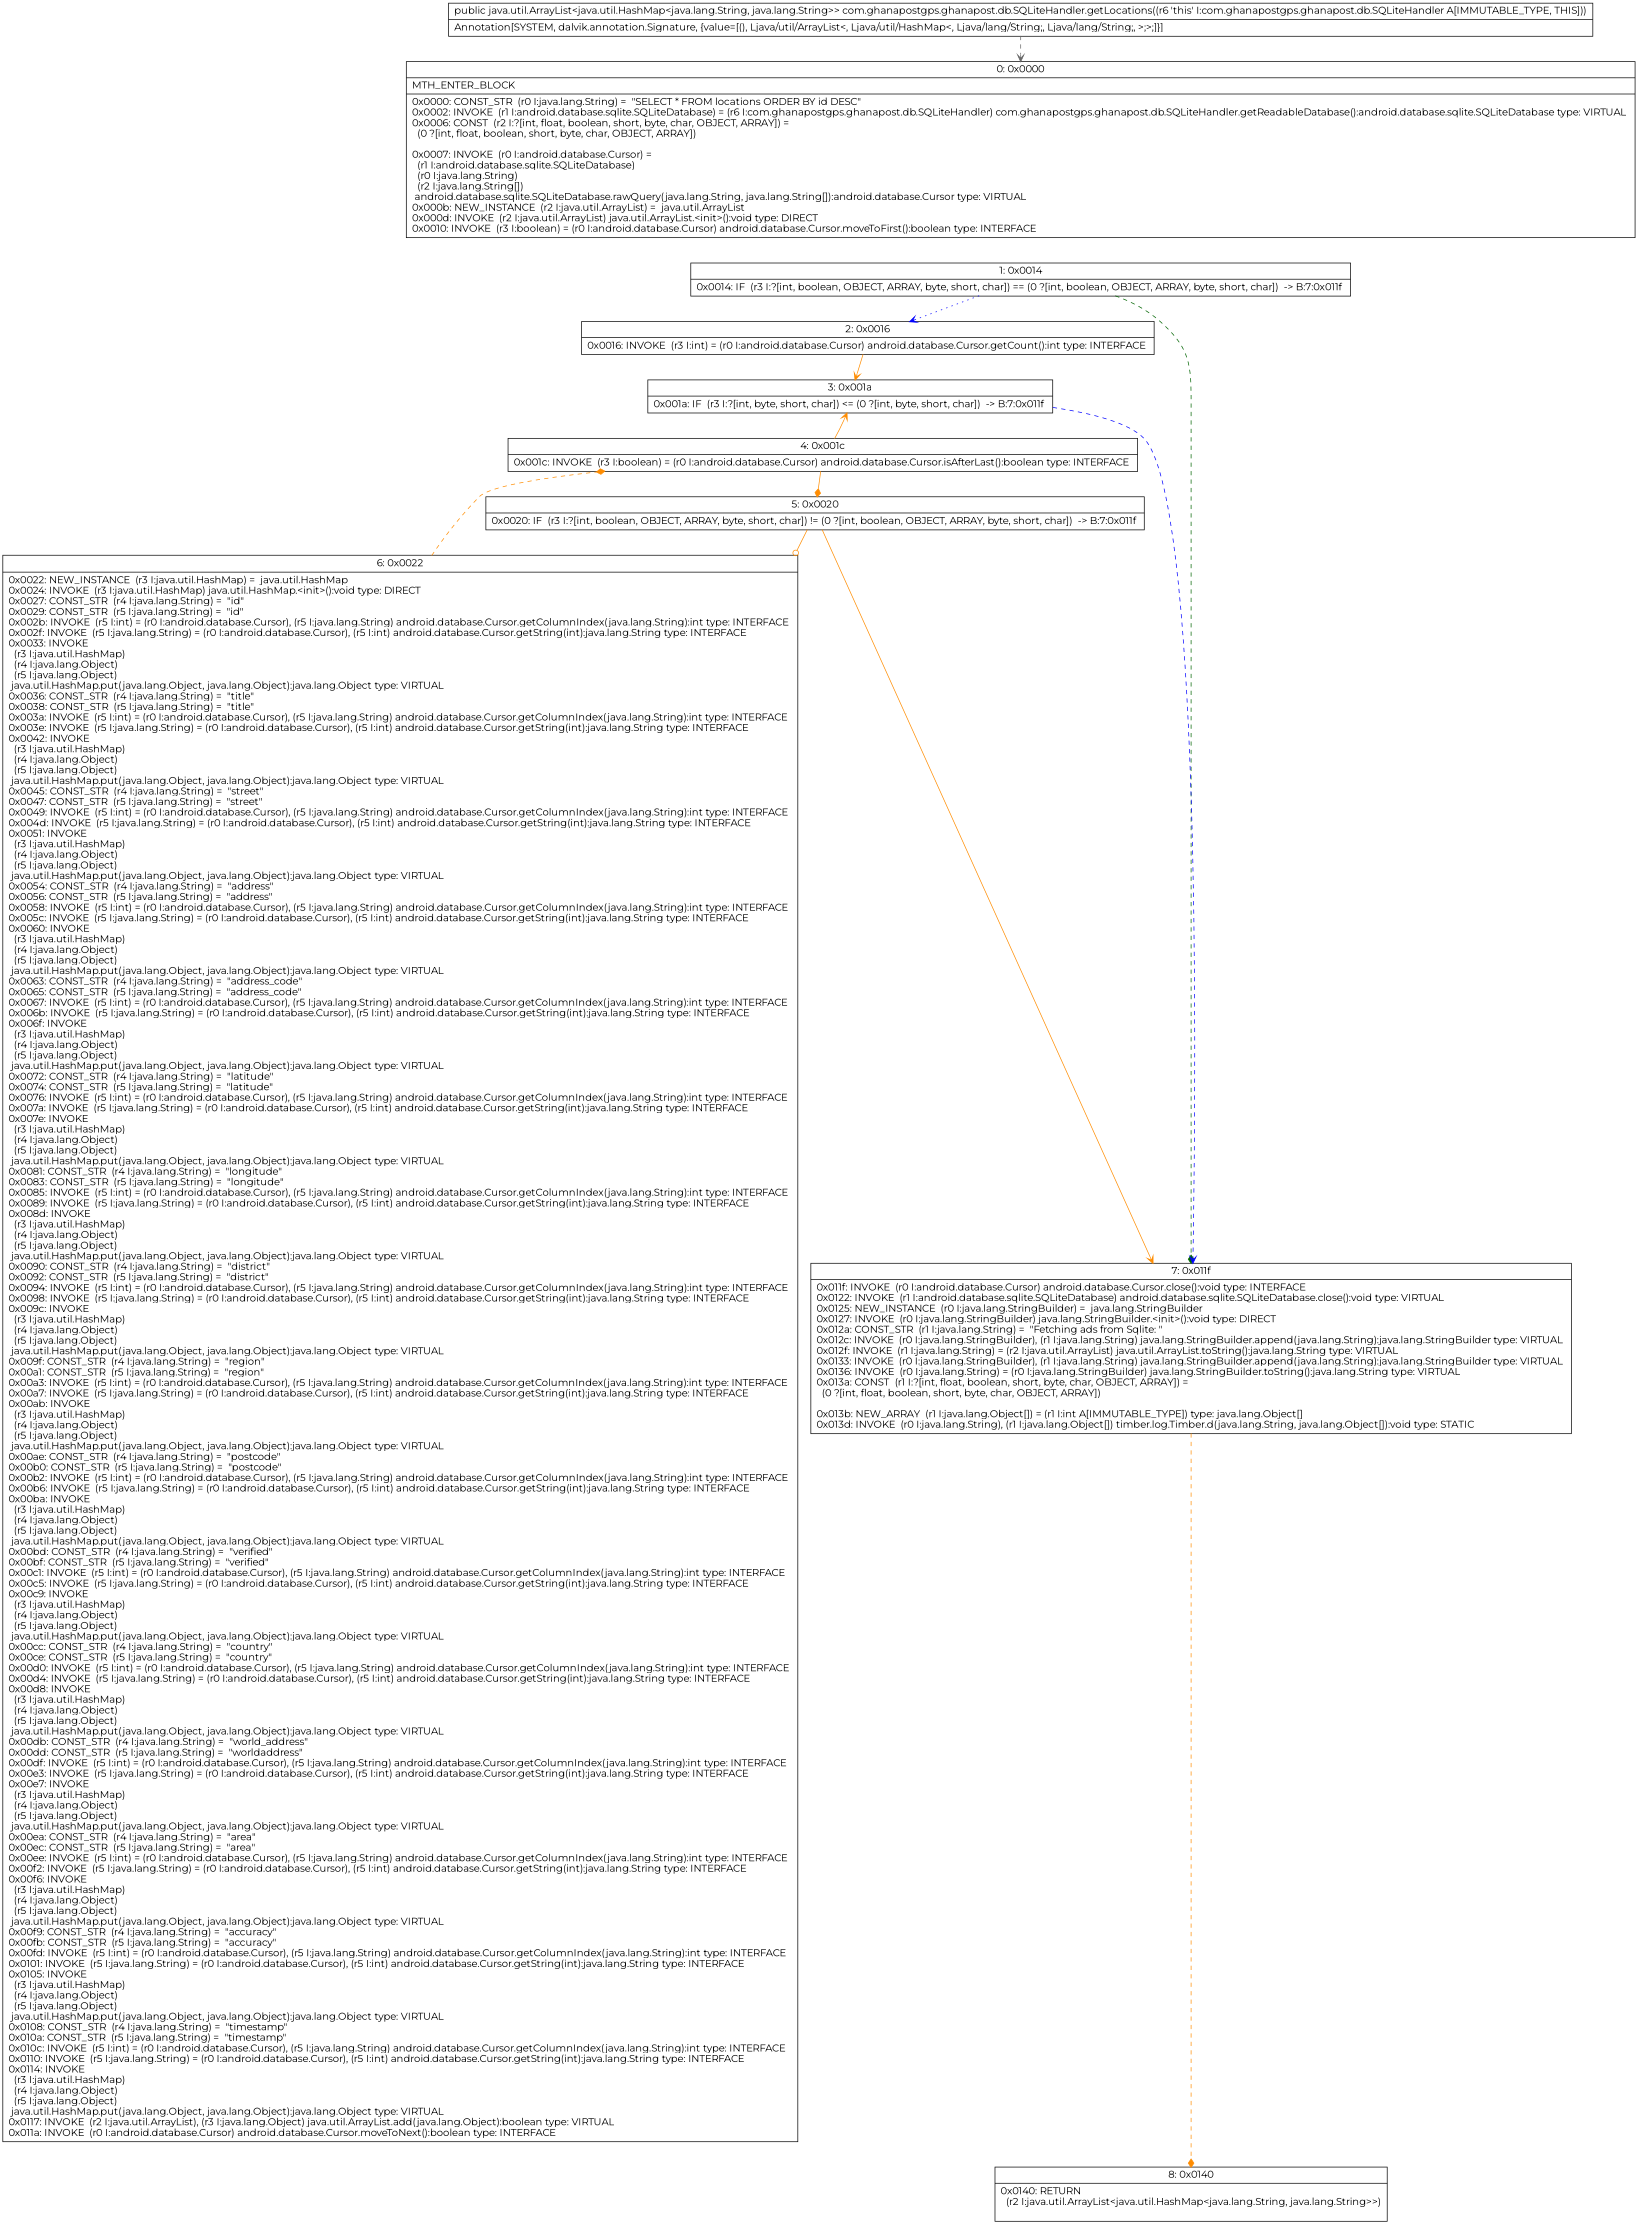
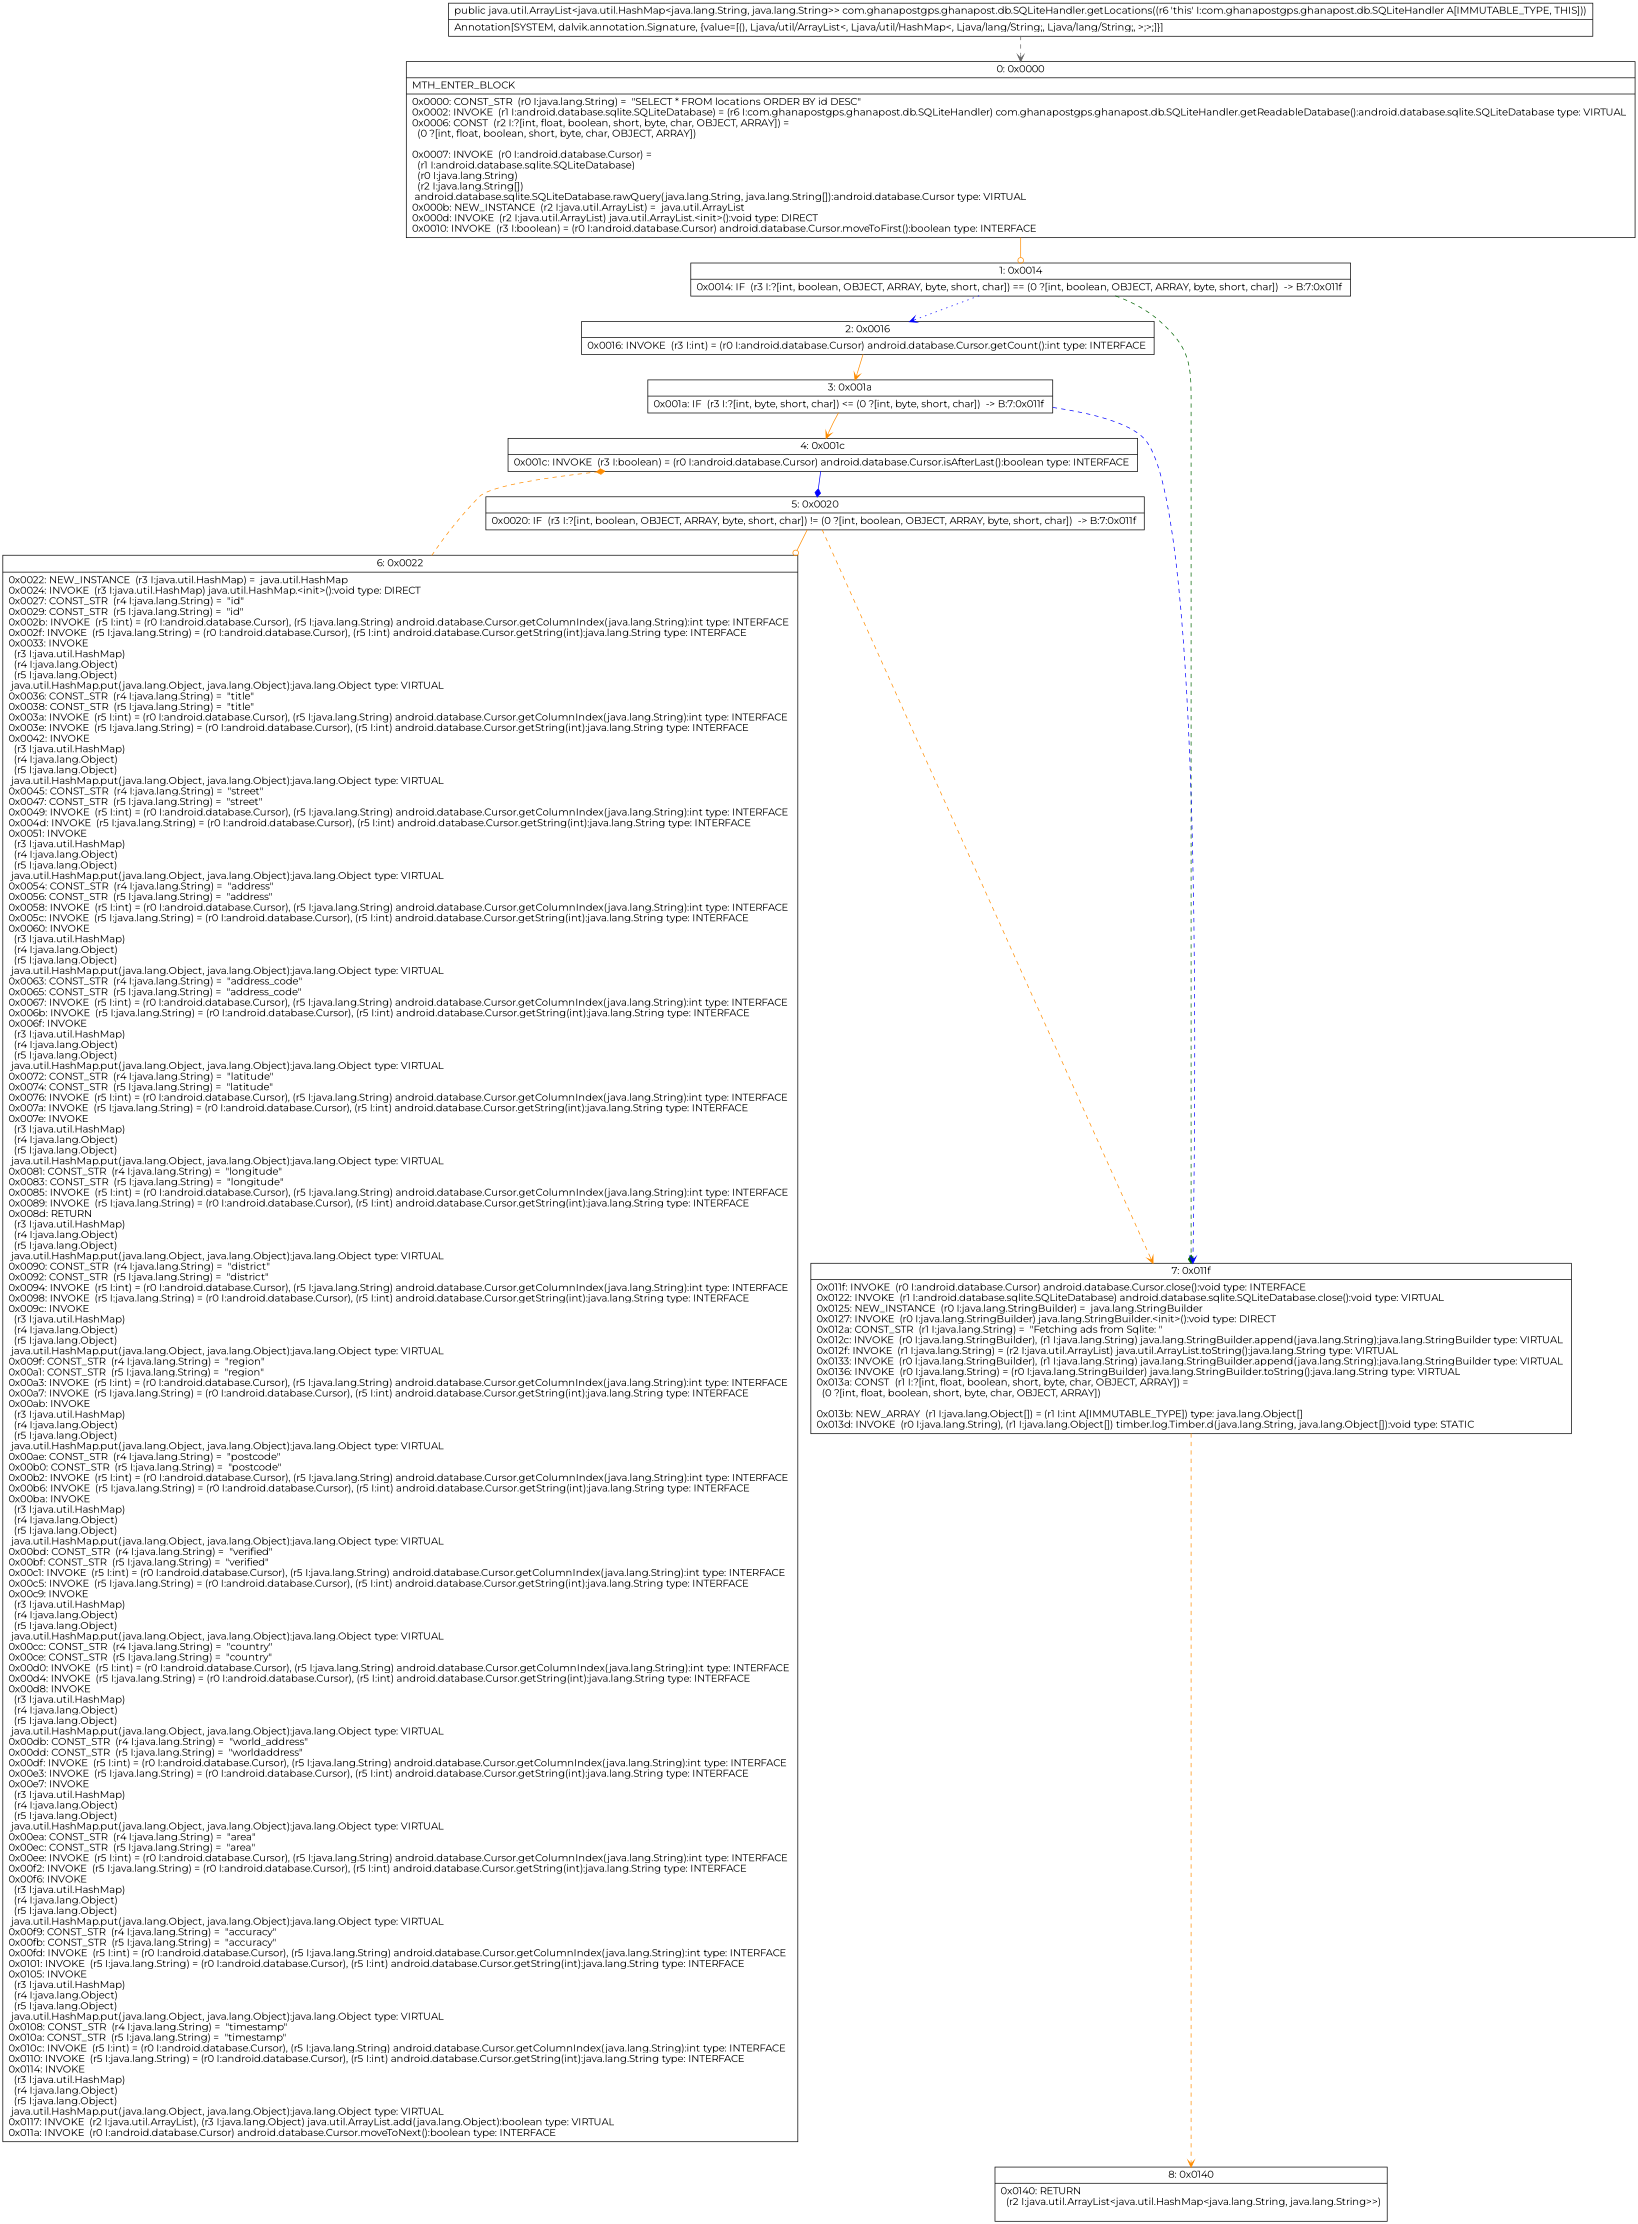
none -> (1021, 247)
(840, 429) -> (833, 422)
(820, 480) -> (820, 480)
(986, 893) -> (986, 893)
(52, 1214) -> (53, 1214)
(1191, 1796) -> (1191, 1796)
